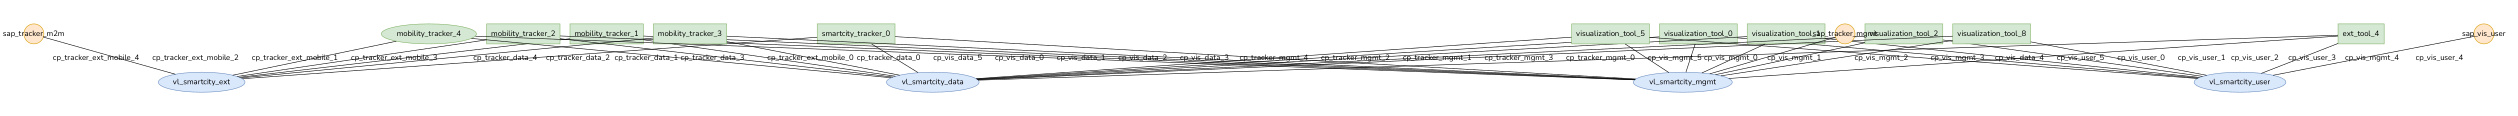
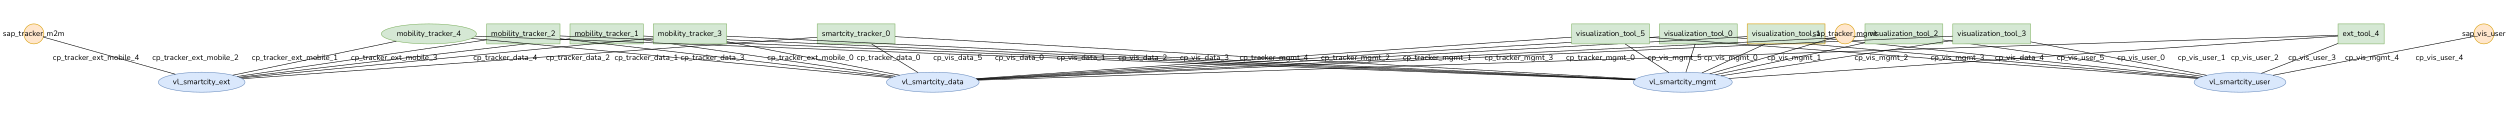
(1786, 34) -> (1786, 34)
(1992, 34) -> (1992, 34)
